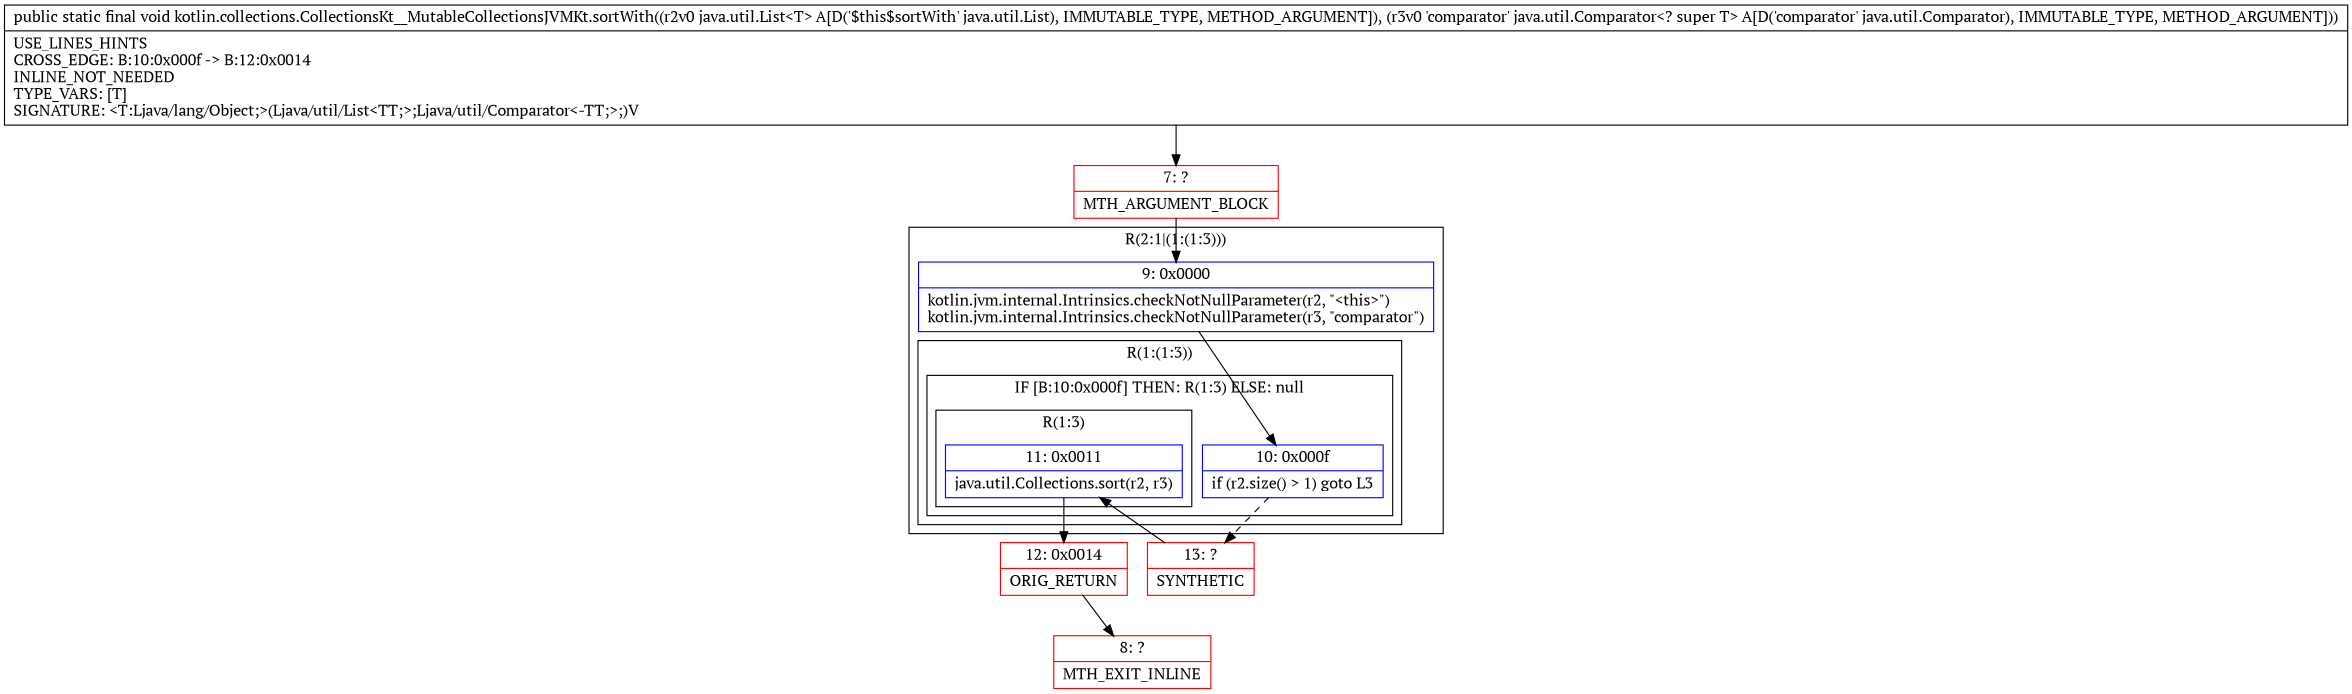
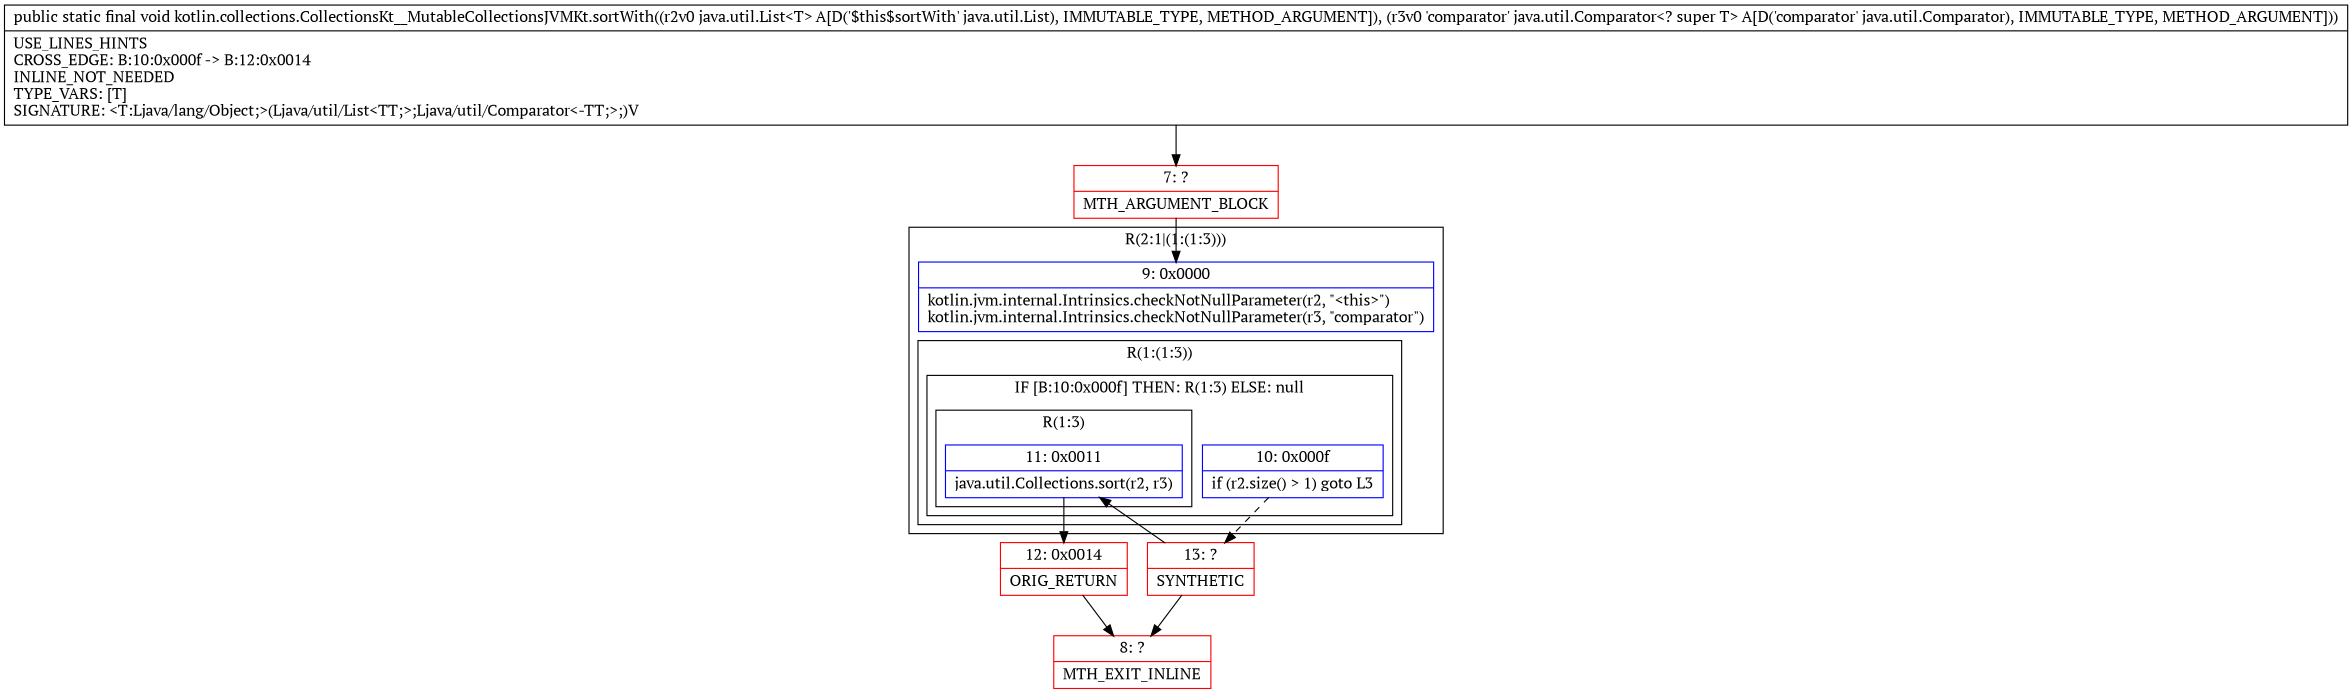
(1234, 384) -> none
none -> (1170, 611)
